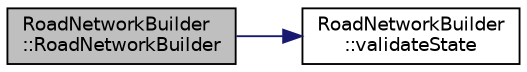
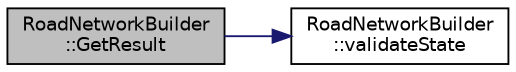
(122, 36) -> (116, 36)
